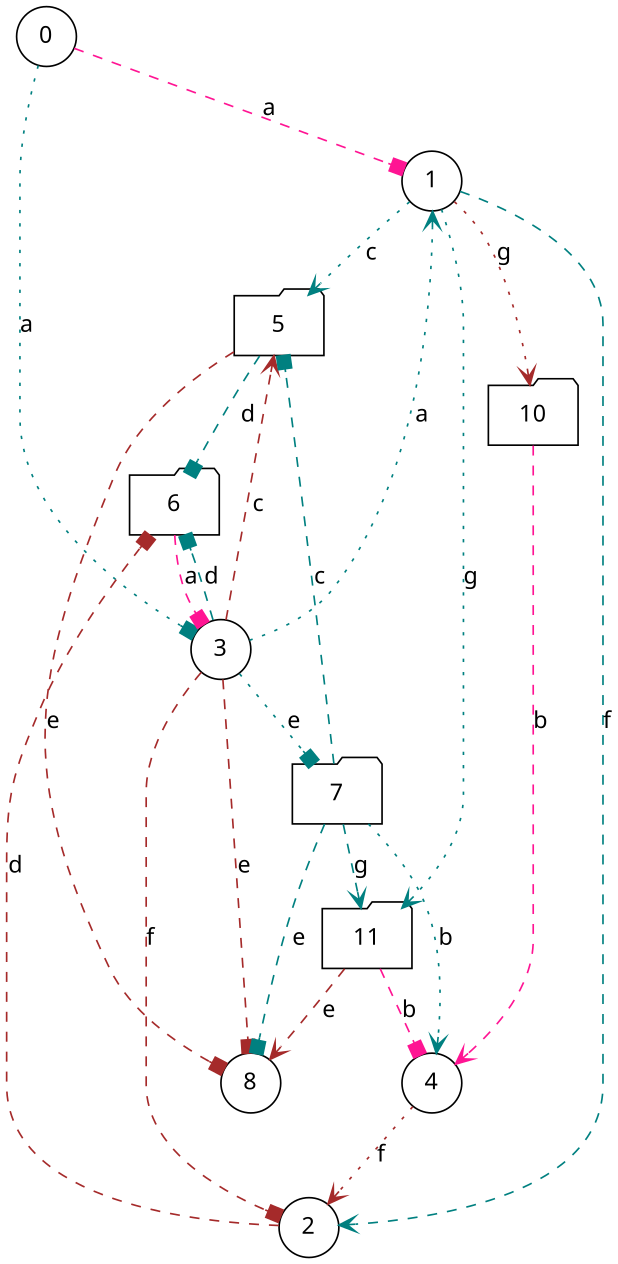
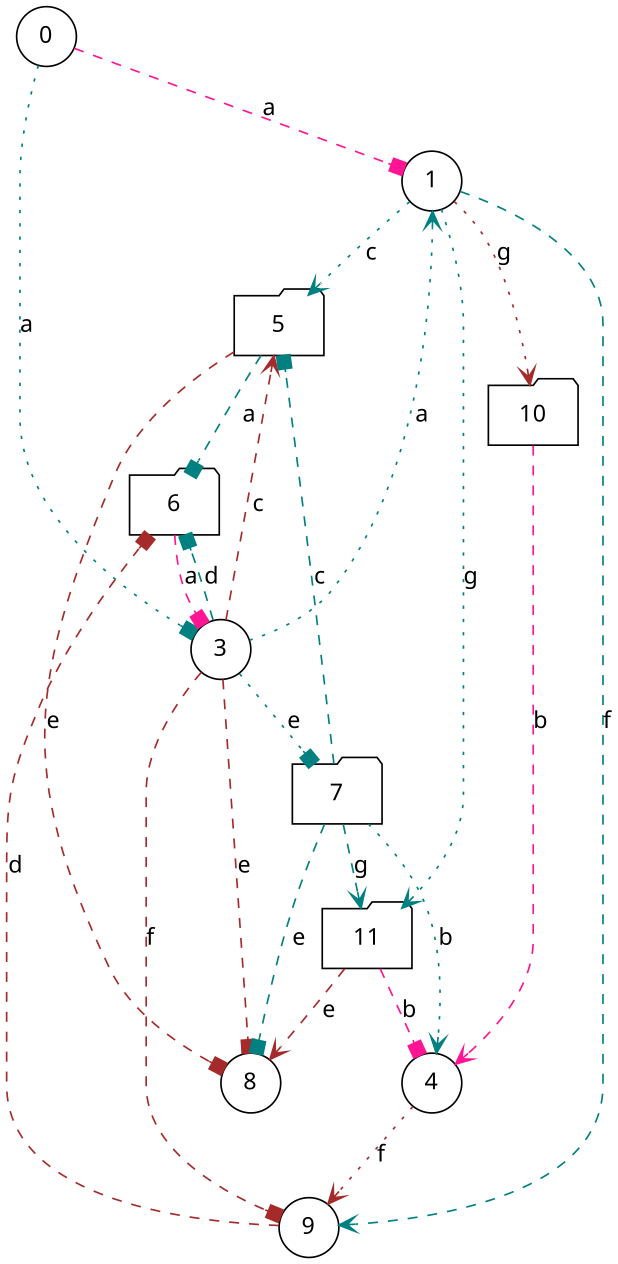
(248, 415) -> (249, 415)
(309, 1228) -> (309, 1228)
